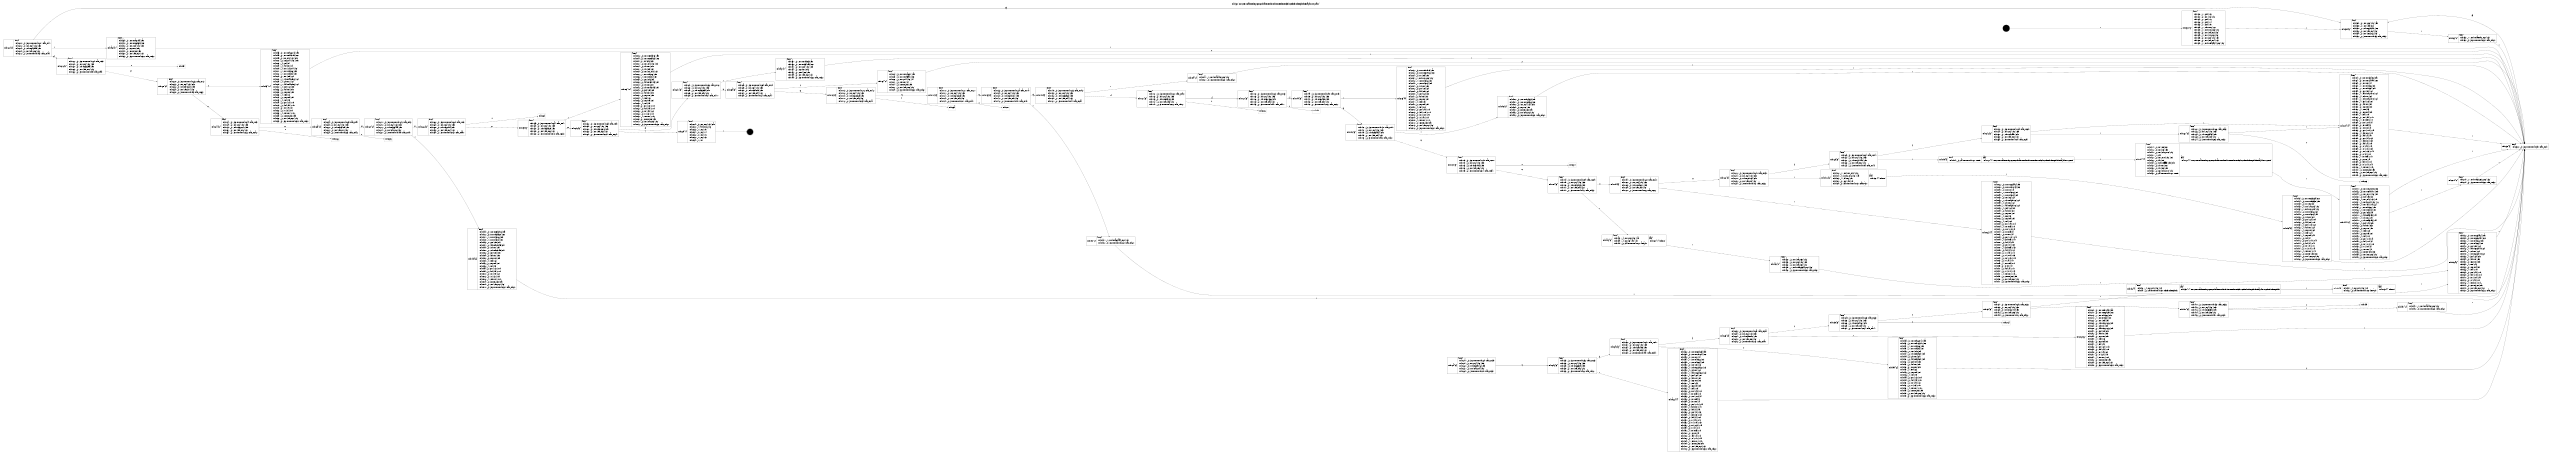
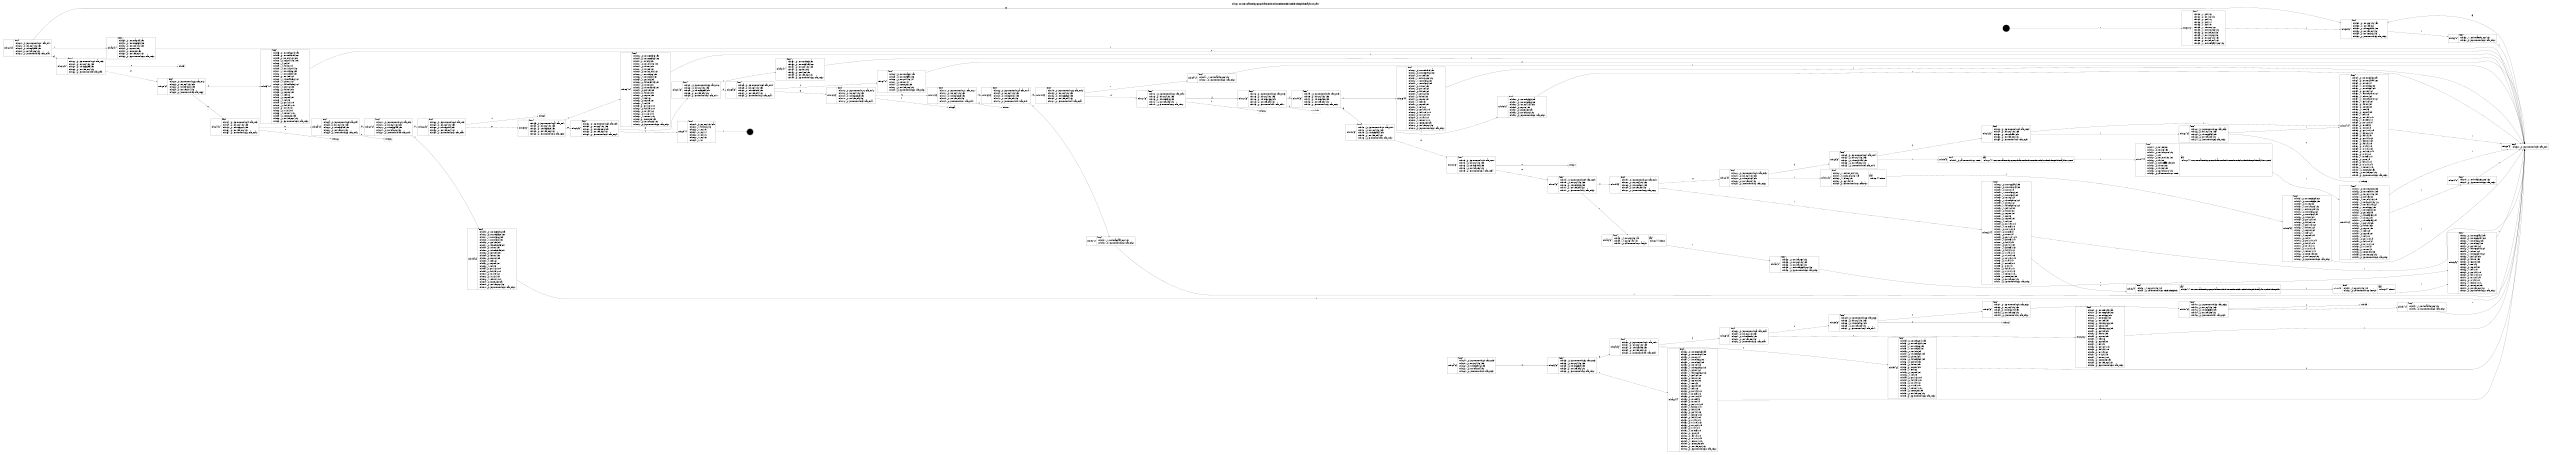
(2096, 300) -> (2074, 286)
